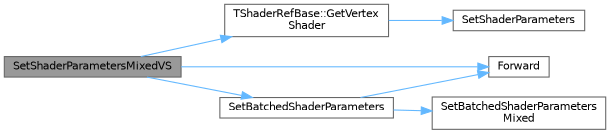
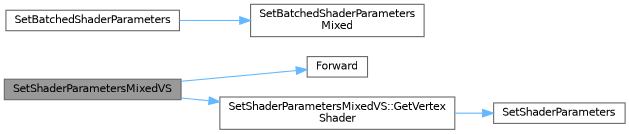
(307, 20) -> (337, 113)
(194, 86) -> none
(419, 86) -> none
